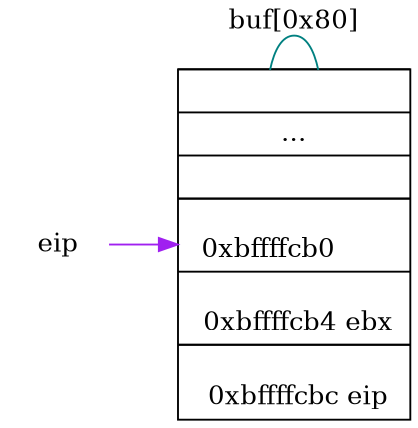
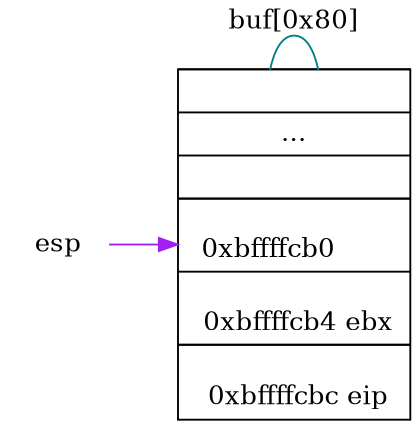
(58, 245) -> (58, 245)
